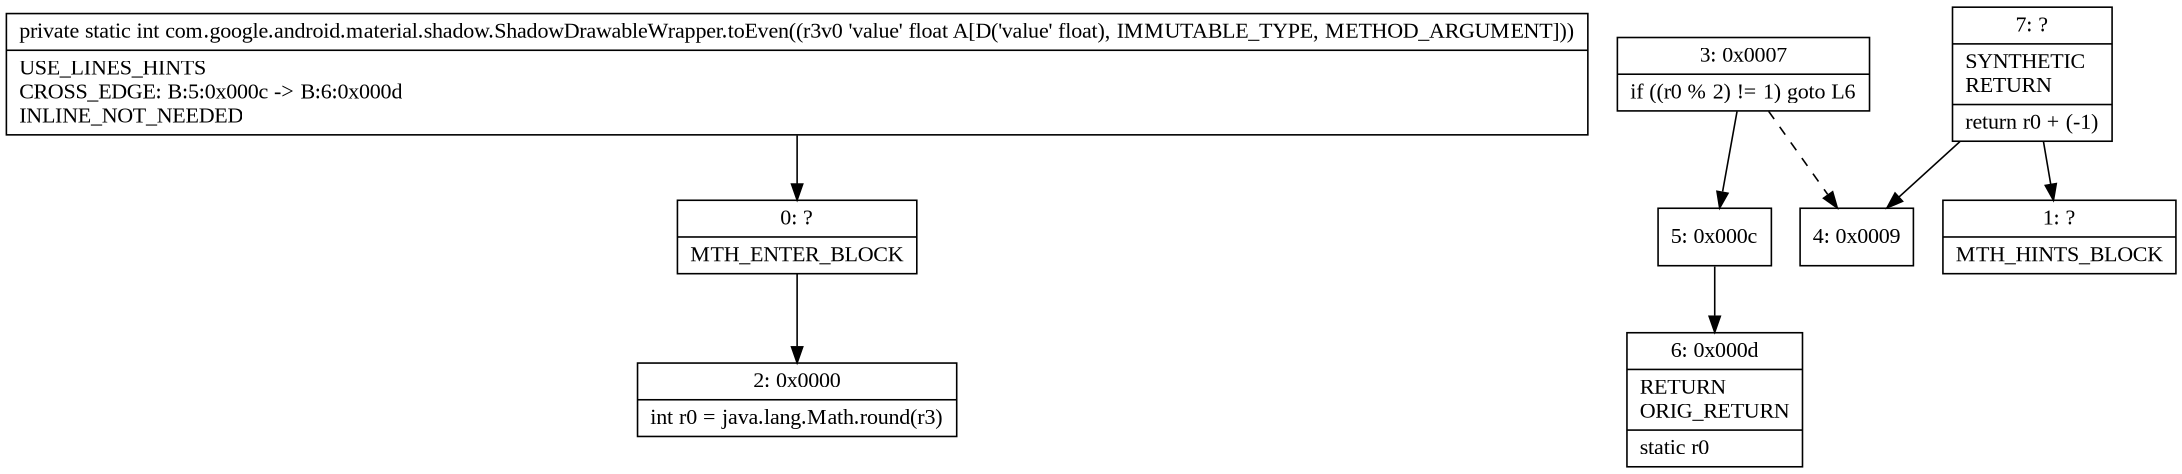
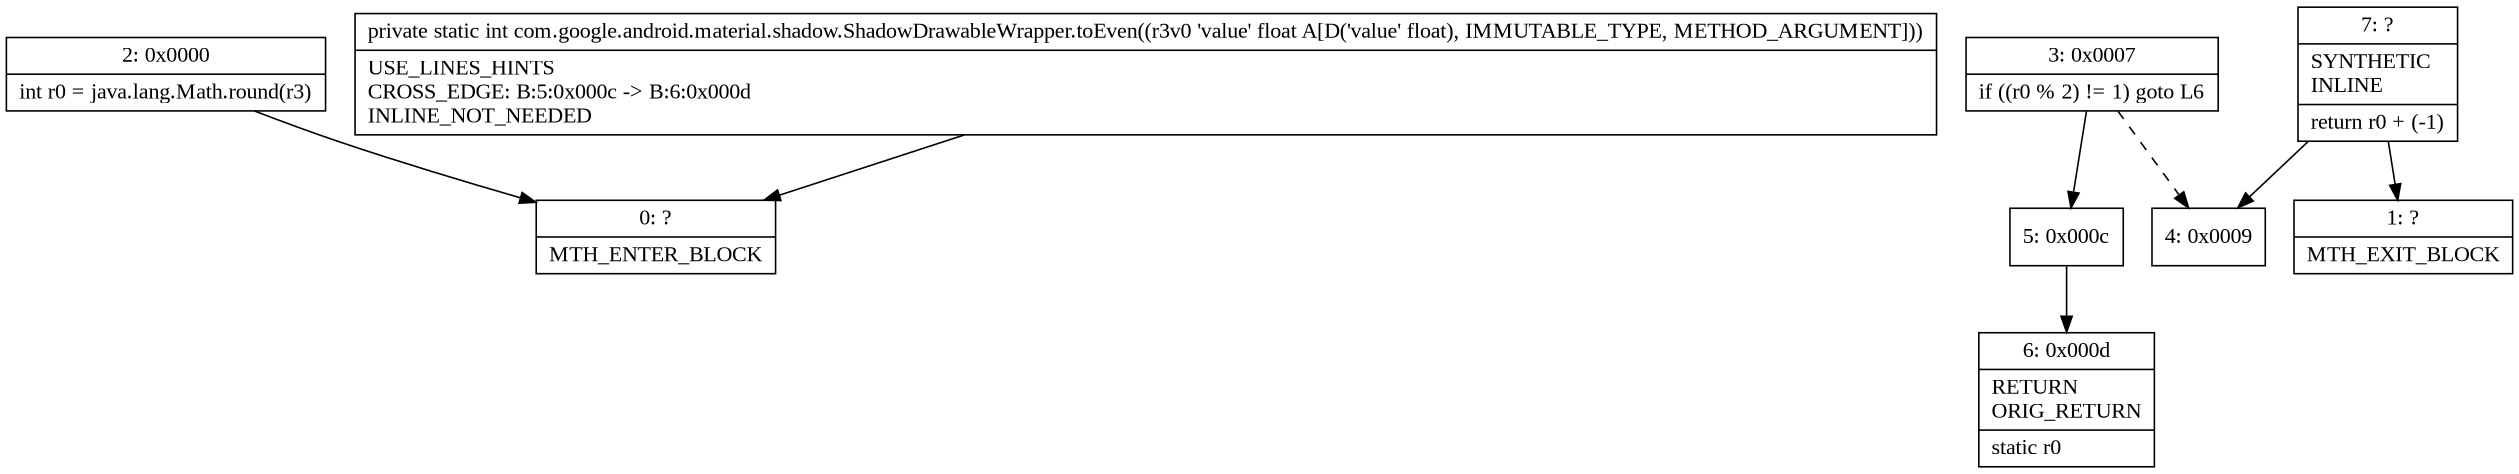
(2009, 85) -> (2347, 85)
(2059, 255) -> (2403, 255)
(797, 310) -> (386, 157)
